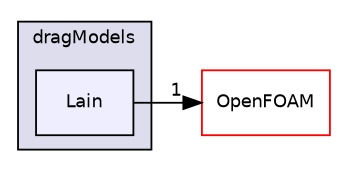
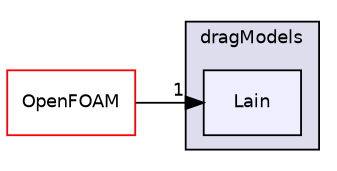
(163, 103) -> (160, 103)
